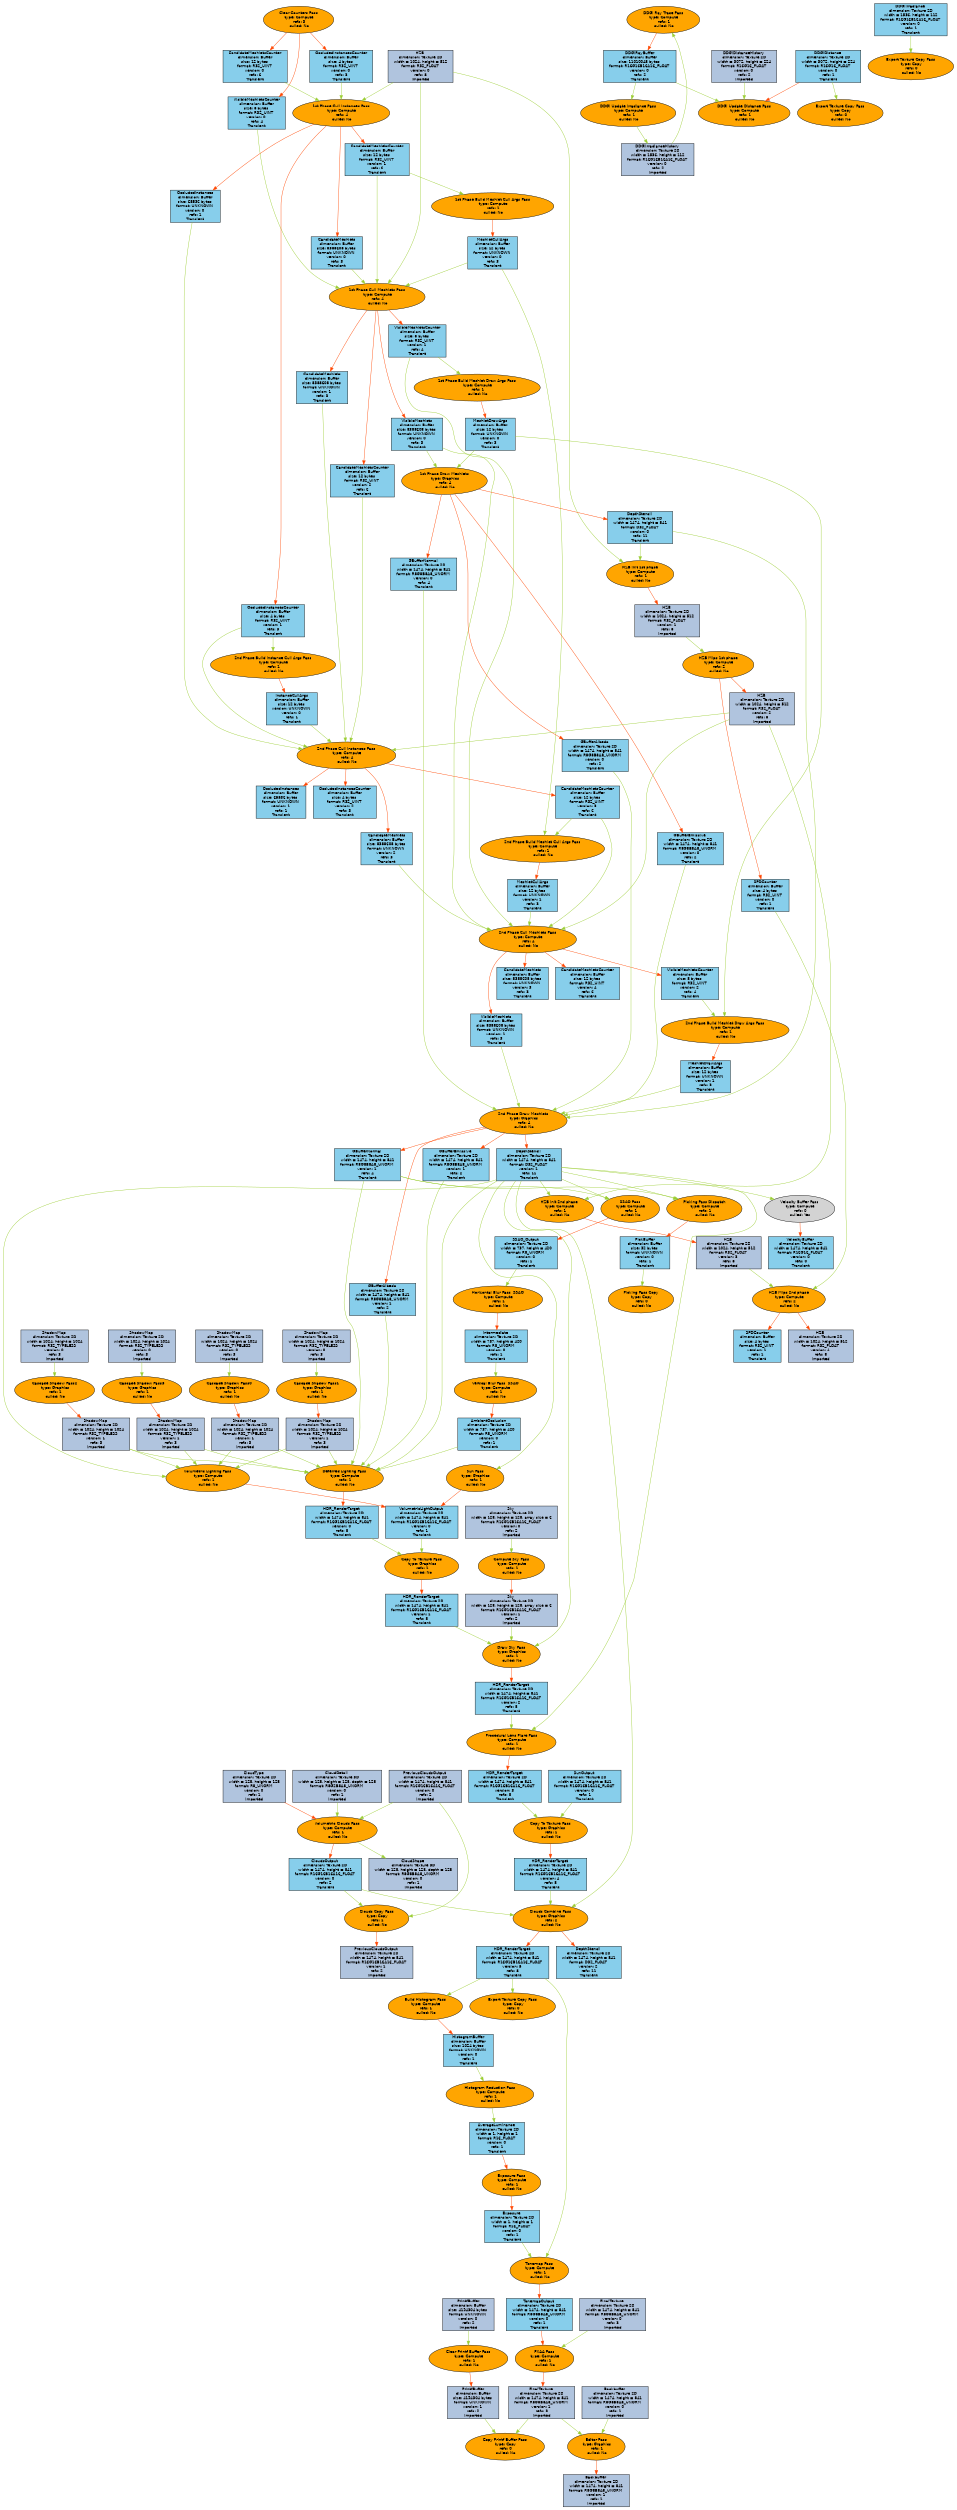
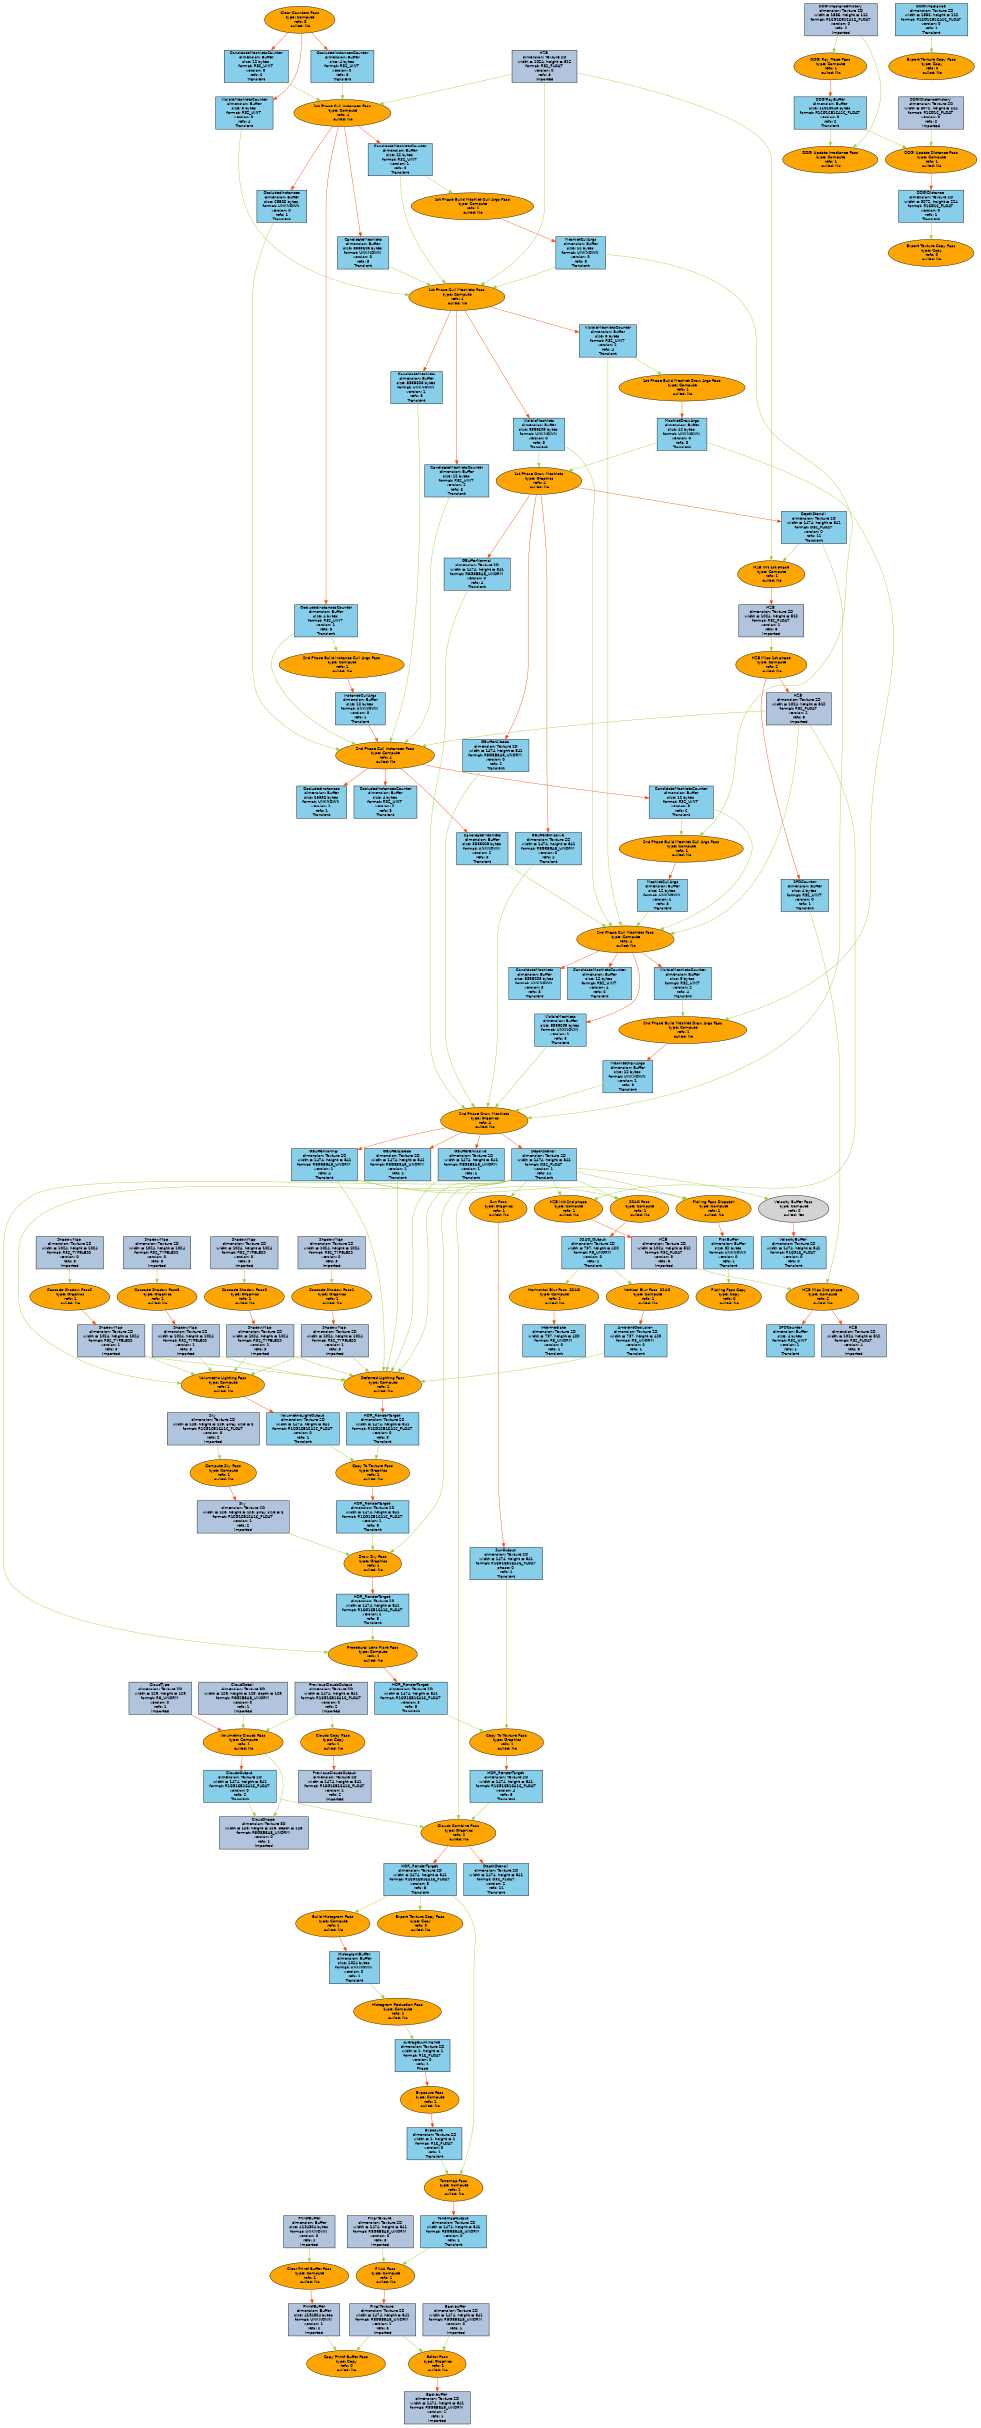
(784, 91) -> (931, 180)
(641, 133) -> (881, 92)
(292, 709) -> (360, 709)
(319, 732) -> (372, 732)
(496, 1367) -> (621, 1275)
(453, 1497) -> (498, 1383)
(585, 1790) -> (506, 1568)
(352, 1897) -> (251, 1808)
(497, 2151) -> (423, 2069)
(542, 2336) -> (417, 2255)
